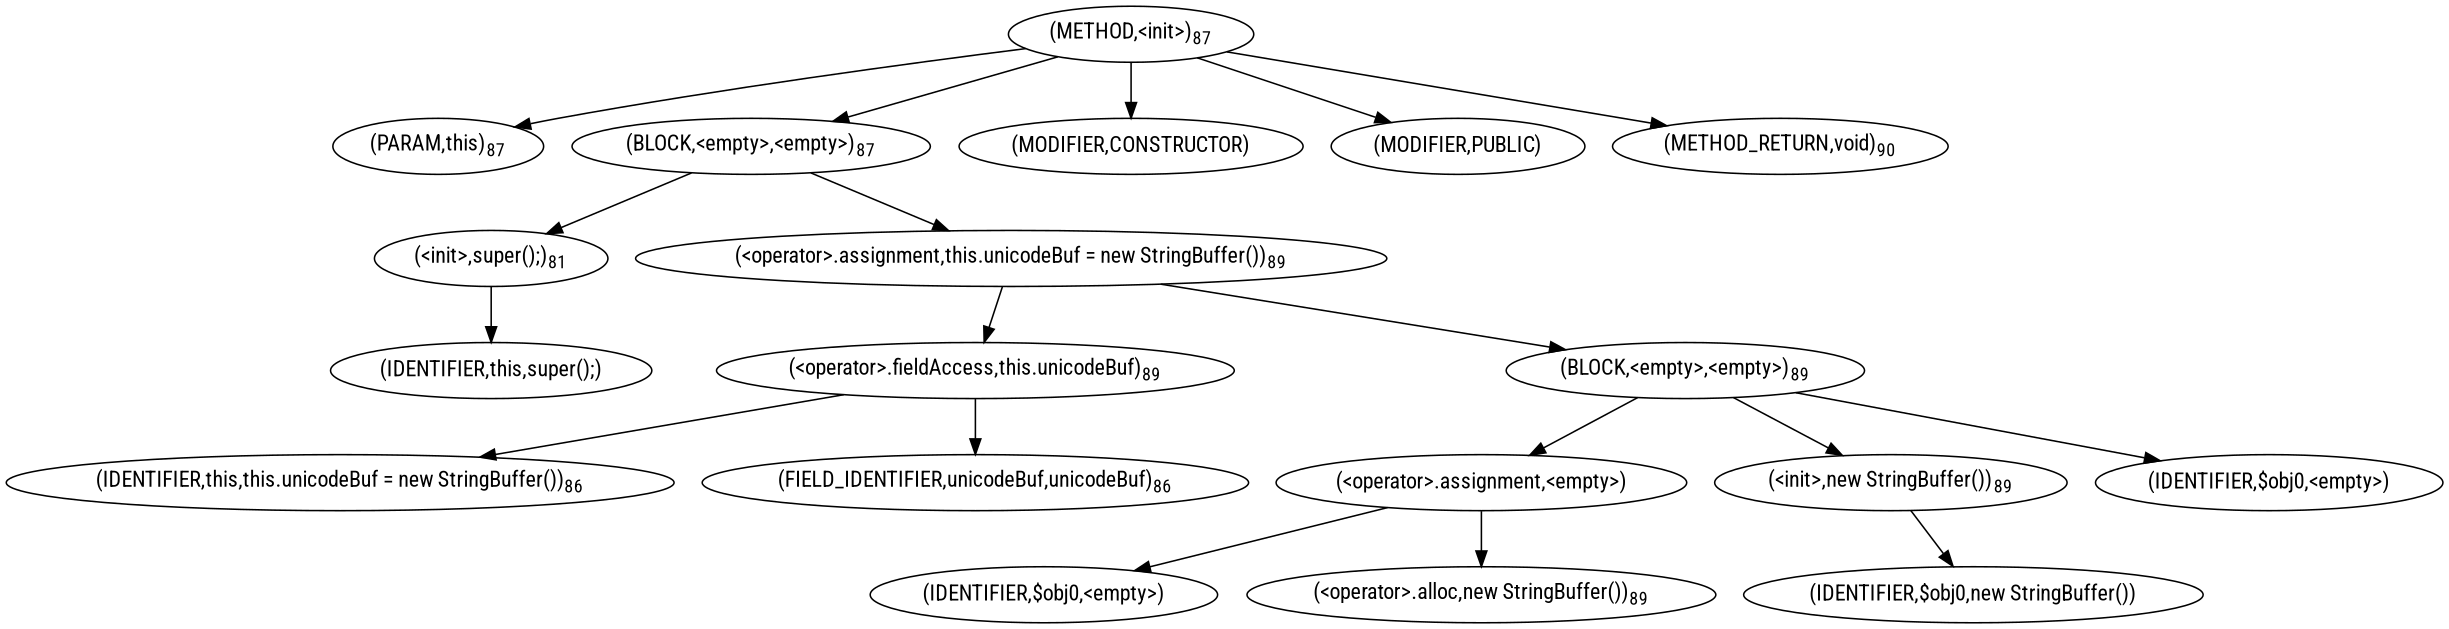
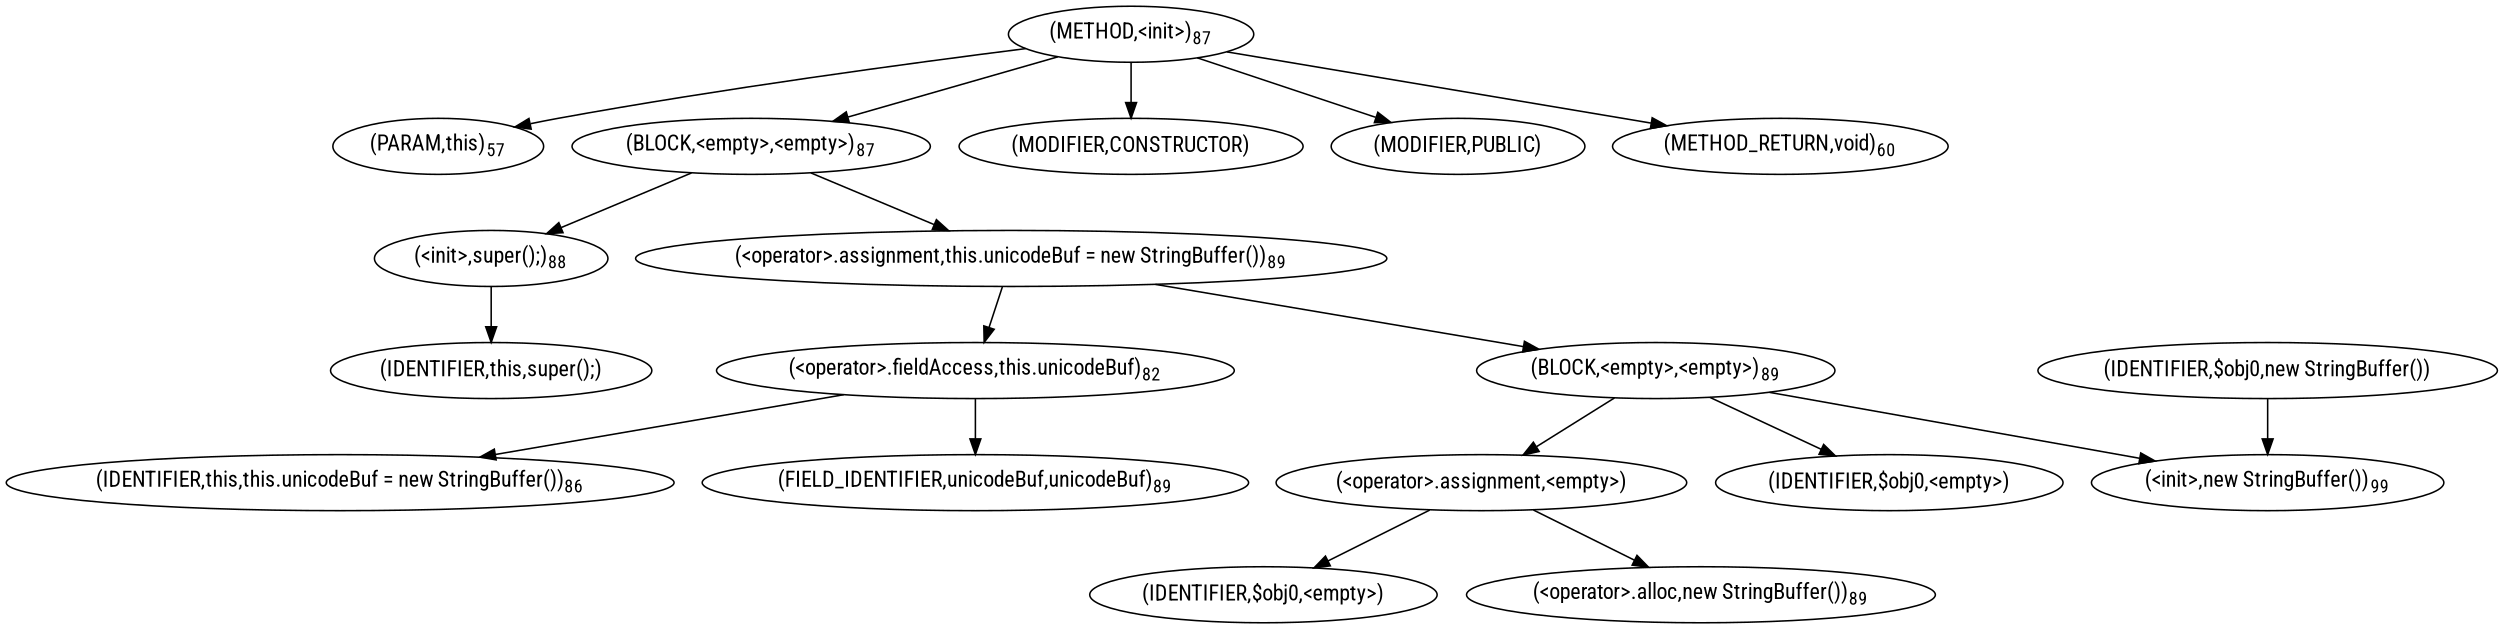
(497, 144) -> (497, 144)
(1887, 144) -> (1887, 144)
(558, 256) -> (558, 256)
(1152, 368) -> (1152, 368)
(1163, 480) -> (1163, 480)
(2004, 480) -> (2381, 480)
(1927, 532) -> (2268, 419)
